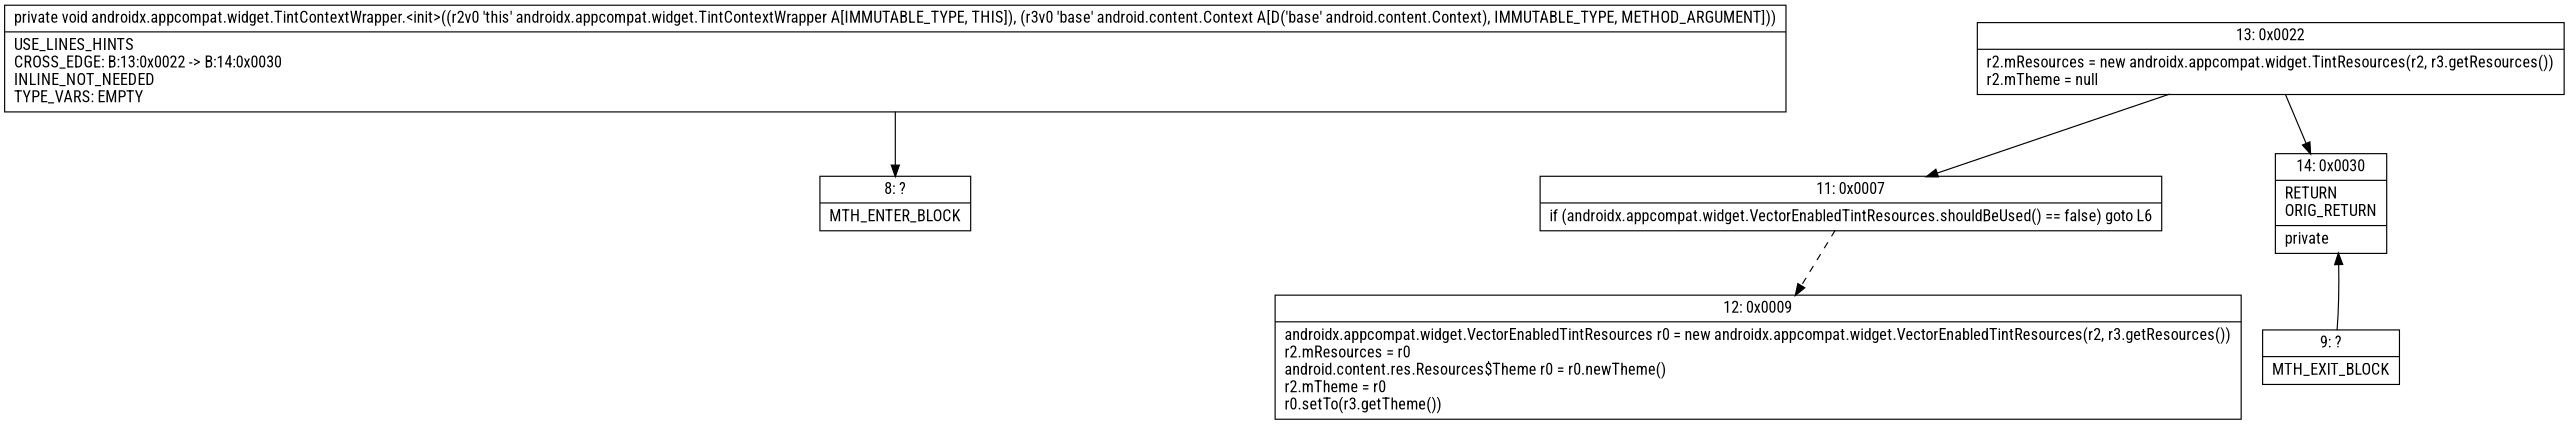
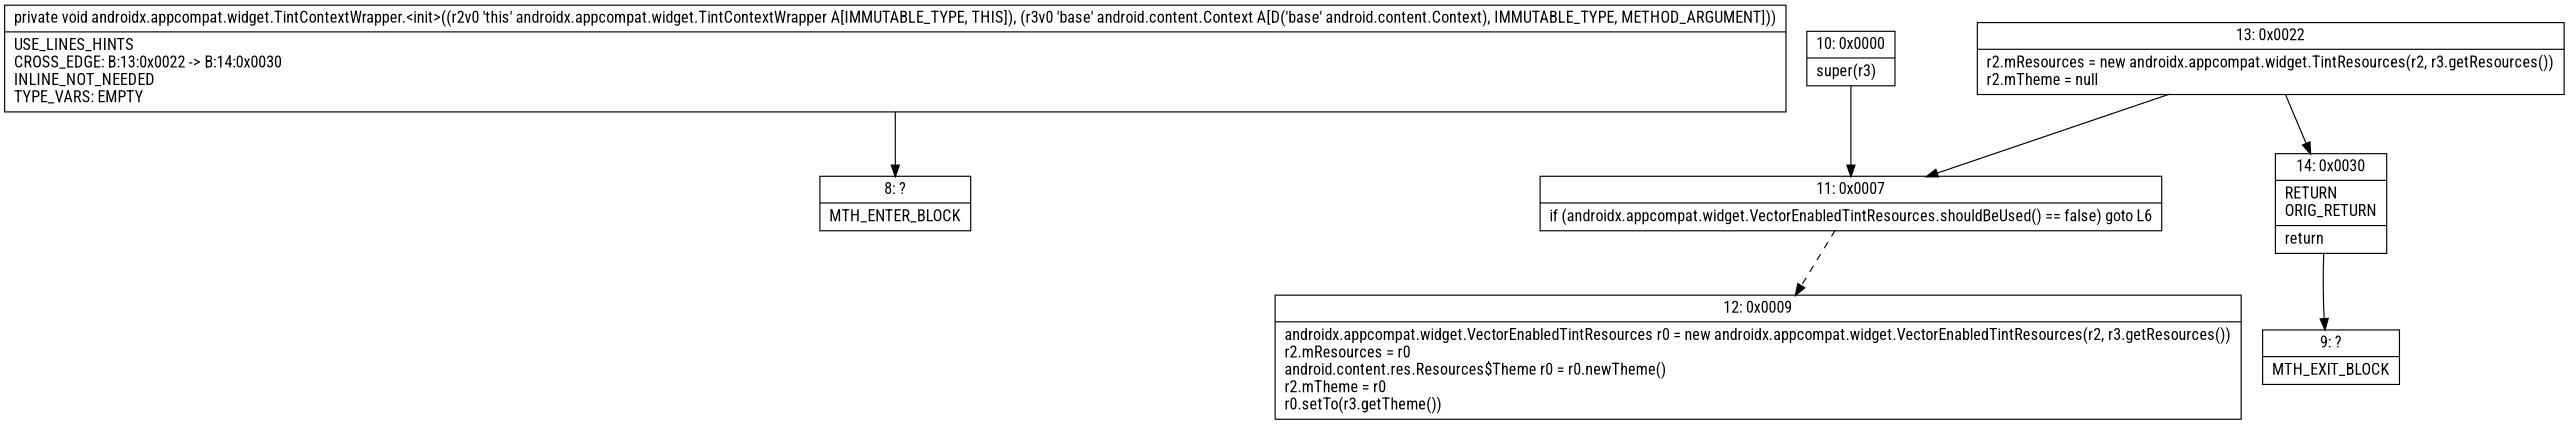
none -> (1851, 59)
(2307, 239) -> (2304, 239)
(2339, 297) -> (2323, 286)
